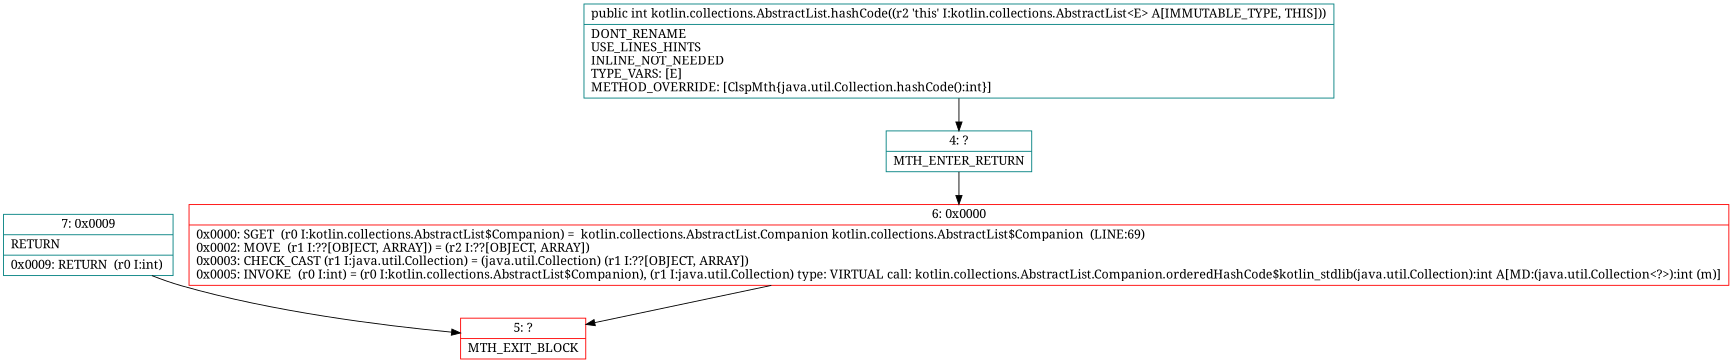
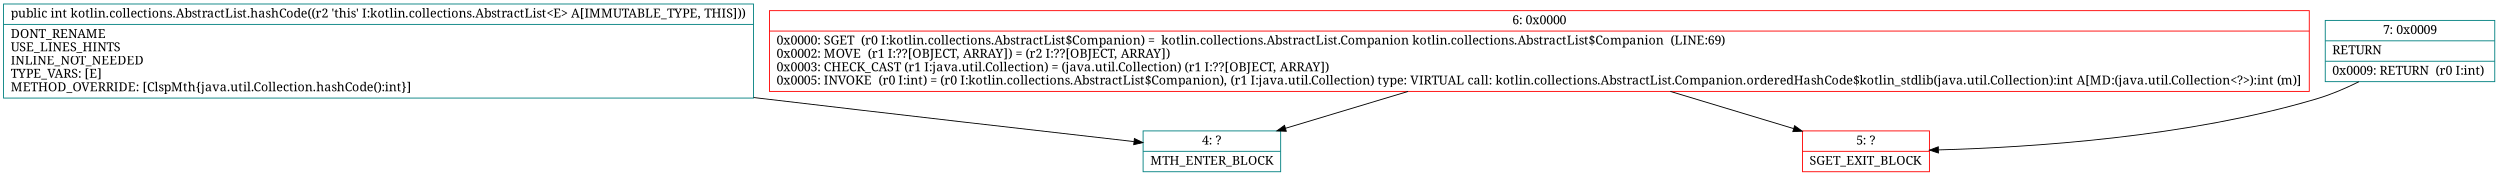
(959, 161) -> (1212, 161)
(959, 184) -> (1347, 110)
(523, 348) -> (1866, 161)
